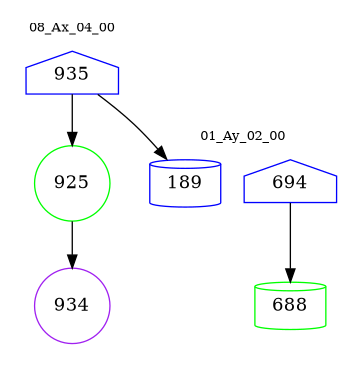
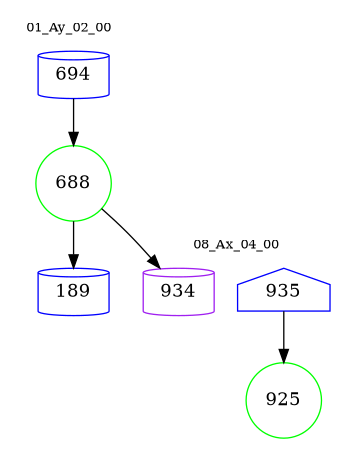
(120, 112) -> (74, 238)
(290, 183) -> (74, 75)
(72, 238) -> (127, 232)
(72, 306) -> (179, 292)
(290, 306) -> (74, 183)
